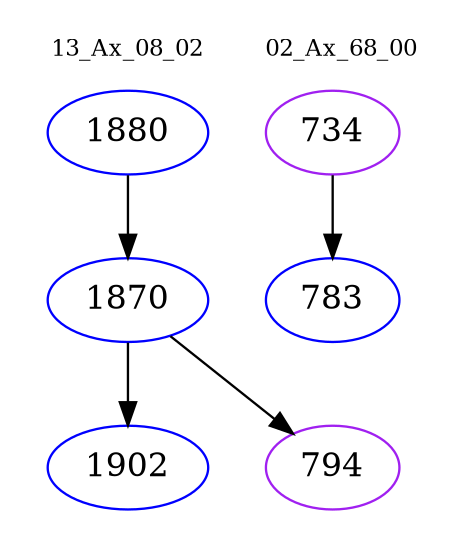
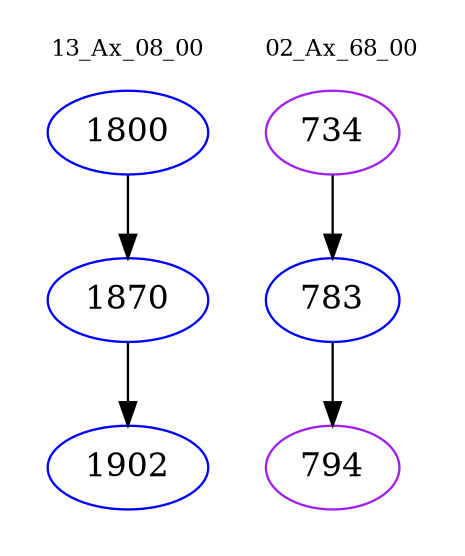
(128, 50) -> (128, 50)
(128, 133) -> (128, 133)
(212, 369) -> (333, 372)
